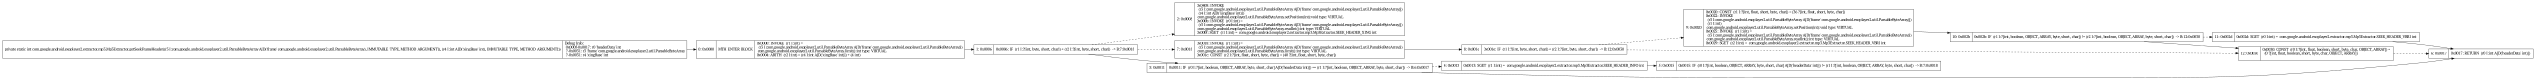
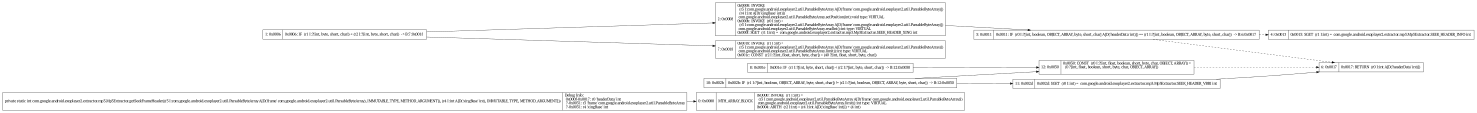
(1211, 6) -> (752, 6)
(1799, 28) -> none
(2206, 37) -> (984, 83)
(1132, 40) -> (570, 27)
(735, 49) -> (735, 101)
(968, 49) -> none
(1155, 49) -> (570, 41)
(1432, 49) -> none
(1931, 52) -> (975, 68)
(1132, 59) -> (987, 28)
(1799, 66) -> none
(1937, 78) -> (1243, 51)
